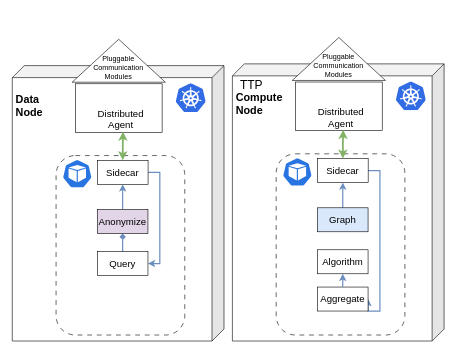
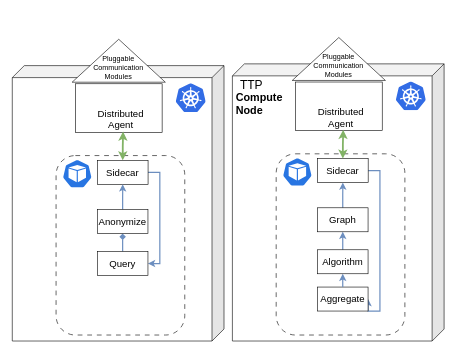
(36, 106) -> none
(343, 220) -> (343, 220)
(123, 222) -> (123, 222)
none -> (343, 239)
